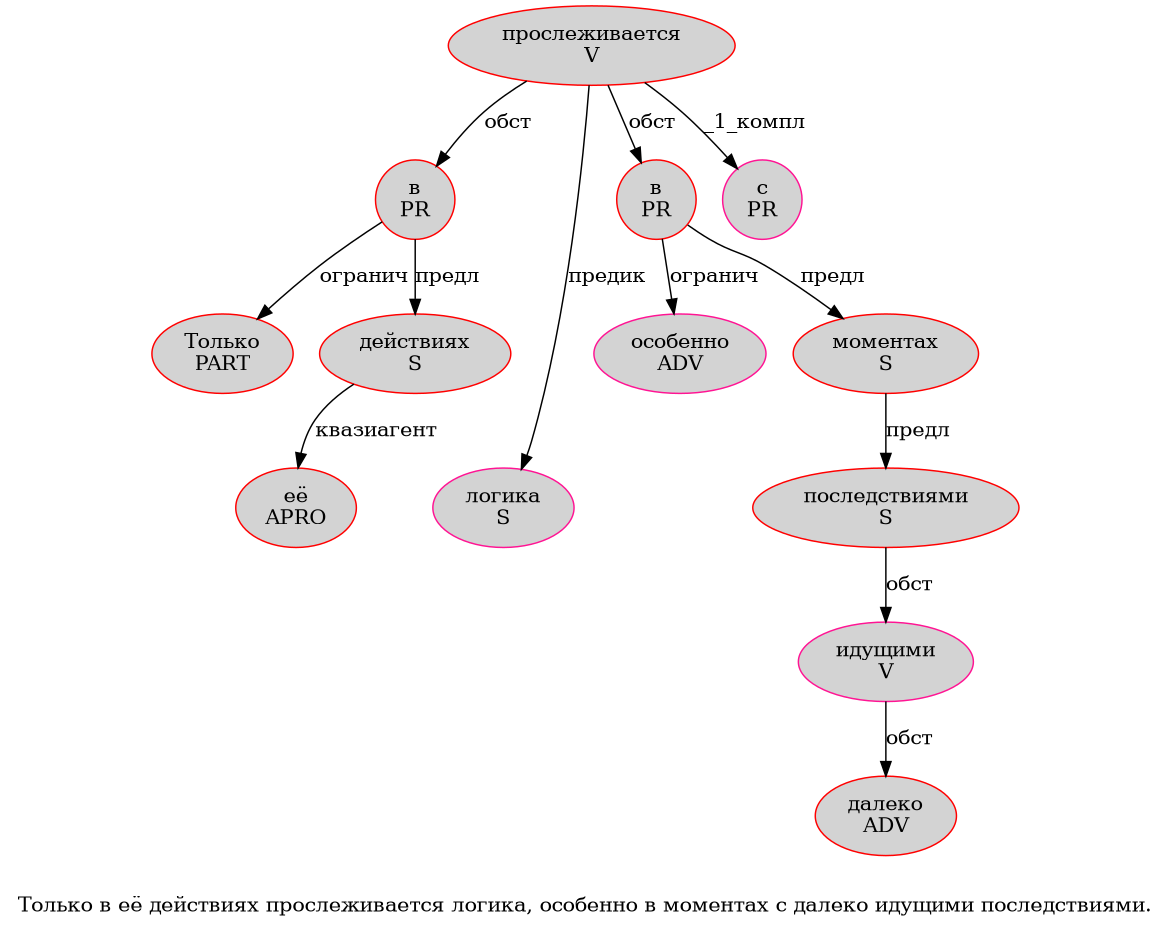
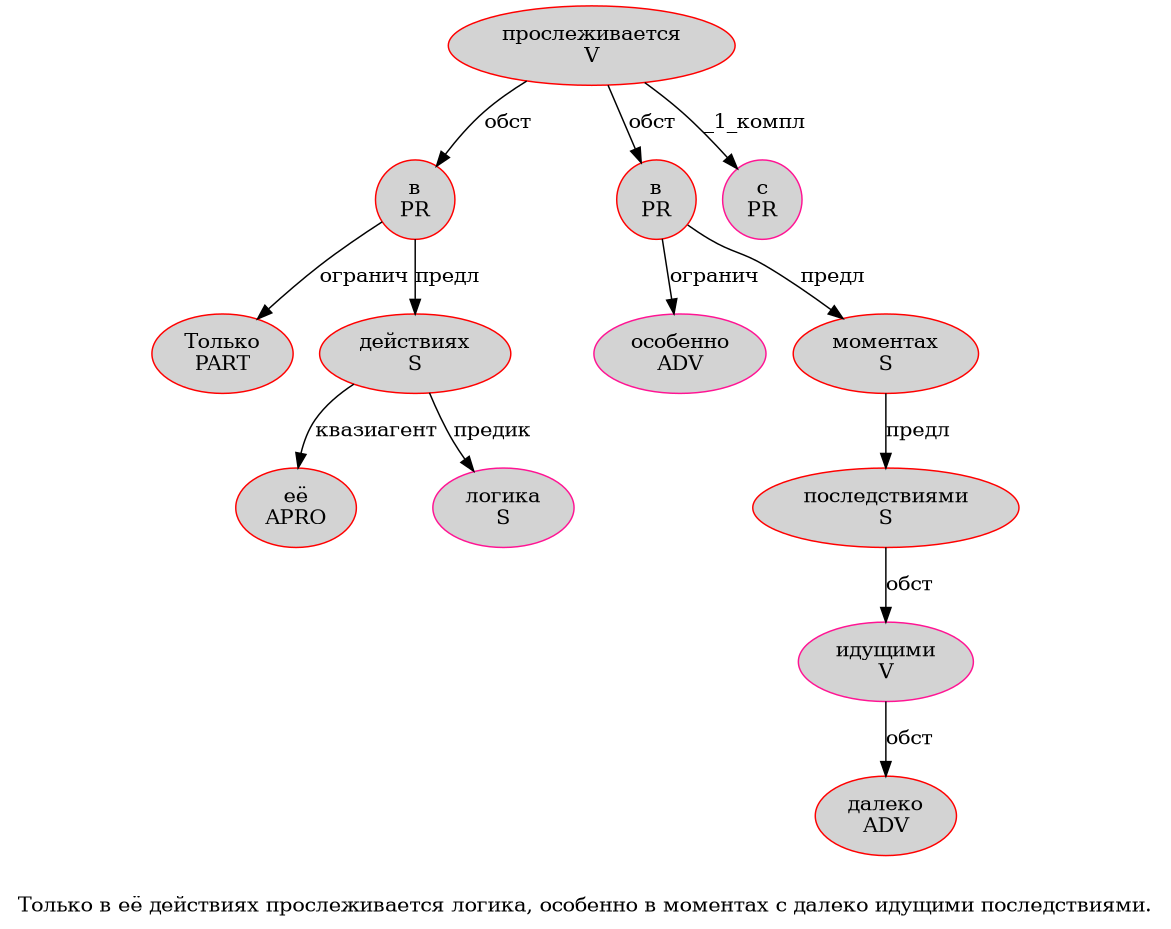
(567, 272) -> (445, 427)
